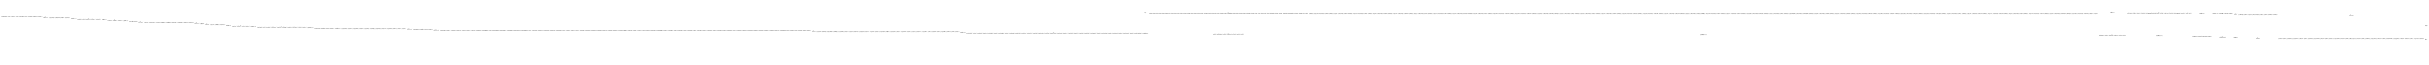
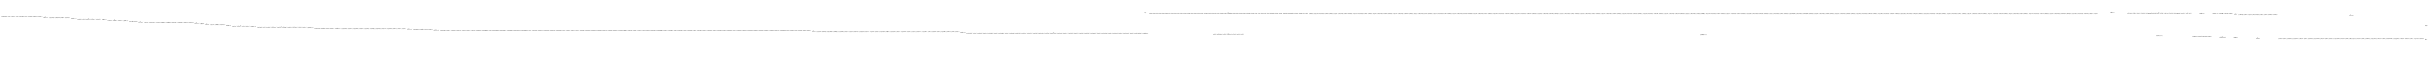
(2112, 35) -> none
